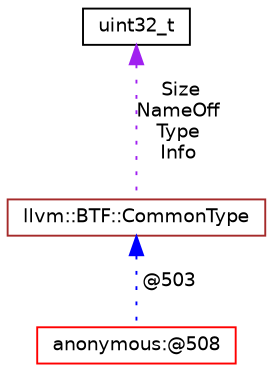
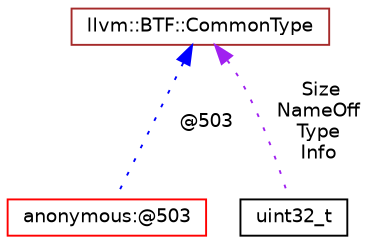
(136, 132) -> (263, 127)
(136, 345) -> (107, 218)
